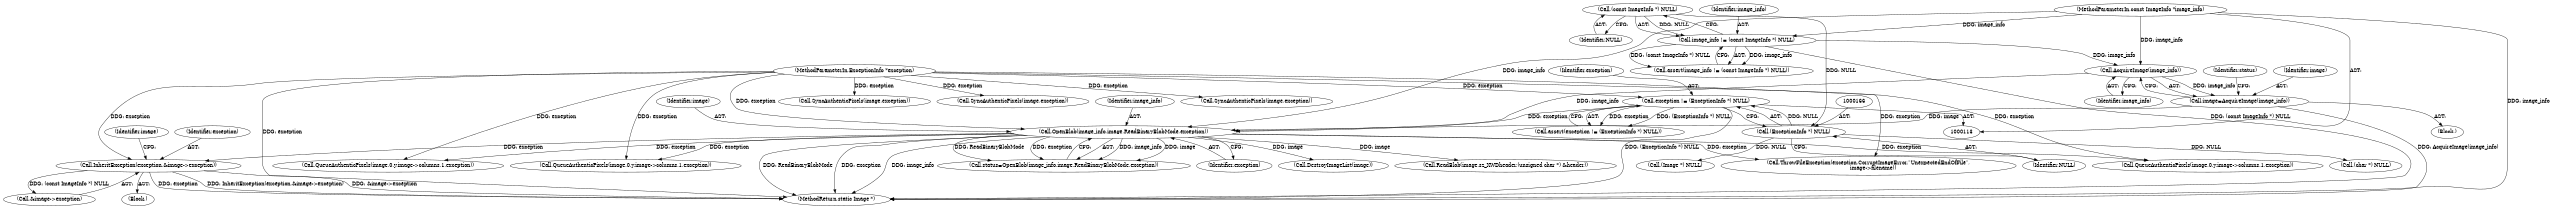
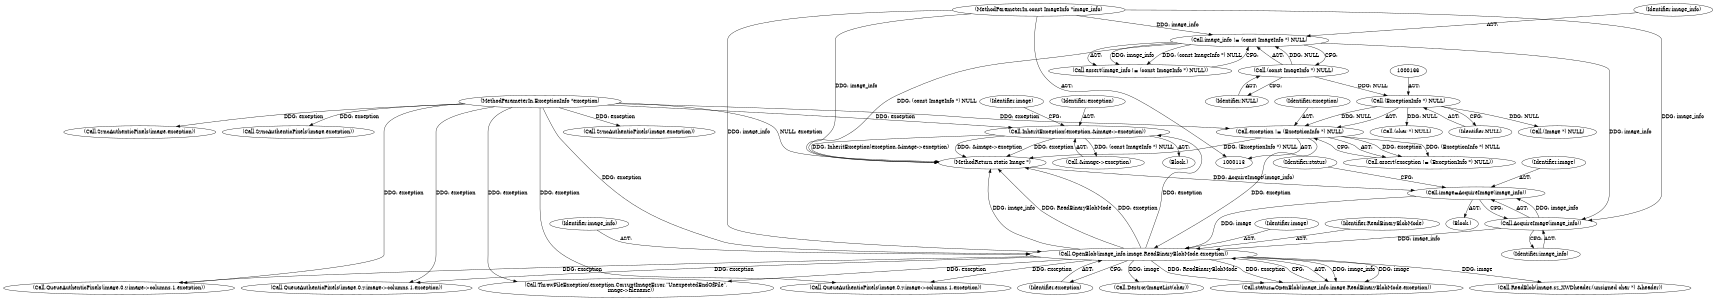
(1743, 117) -> none
(282, 132) -> (801, 132)
(1333, 166) -> (1151, 288)
(1836, 198) -> (1220, 181)
none -> (1382, 224)
